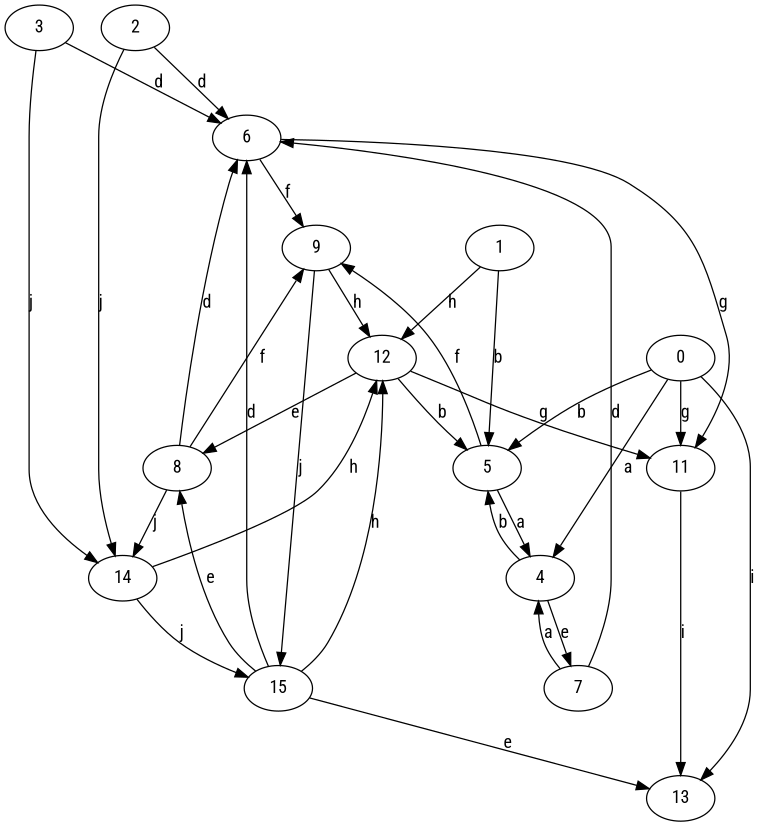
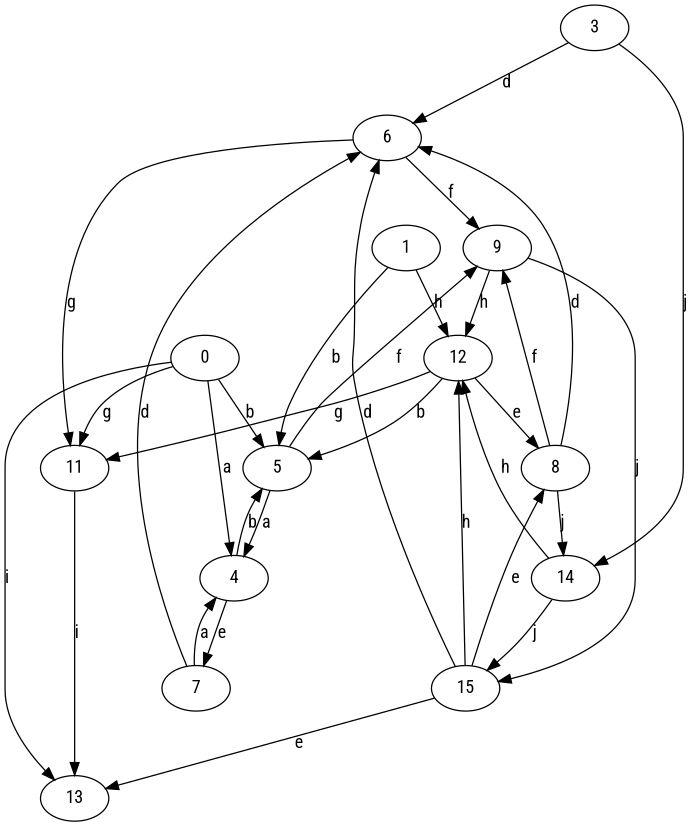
(135, 28) -> none
